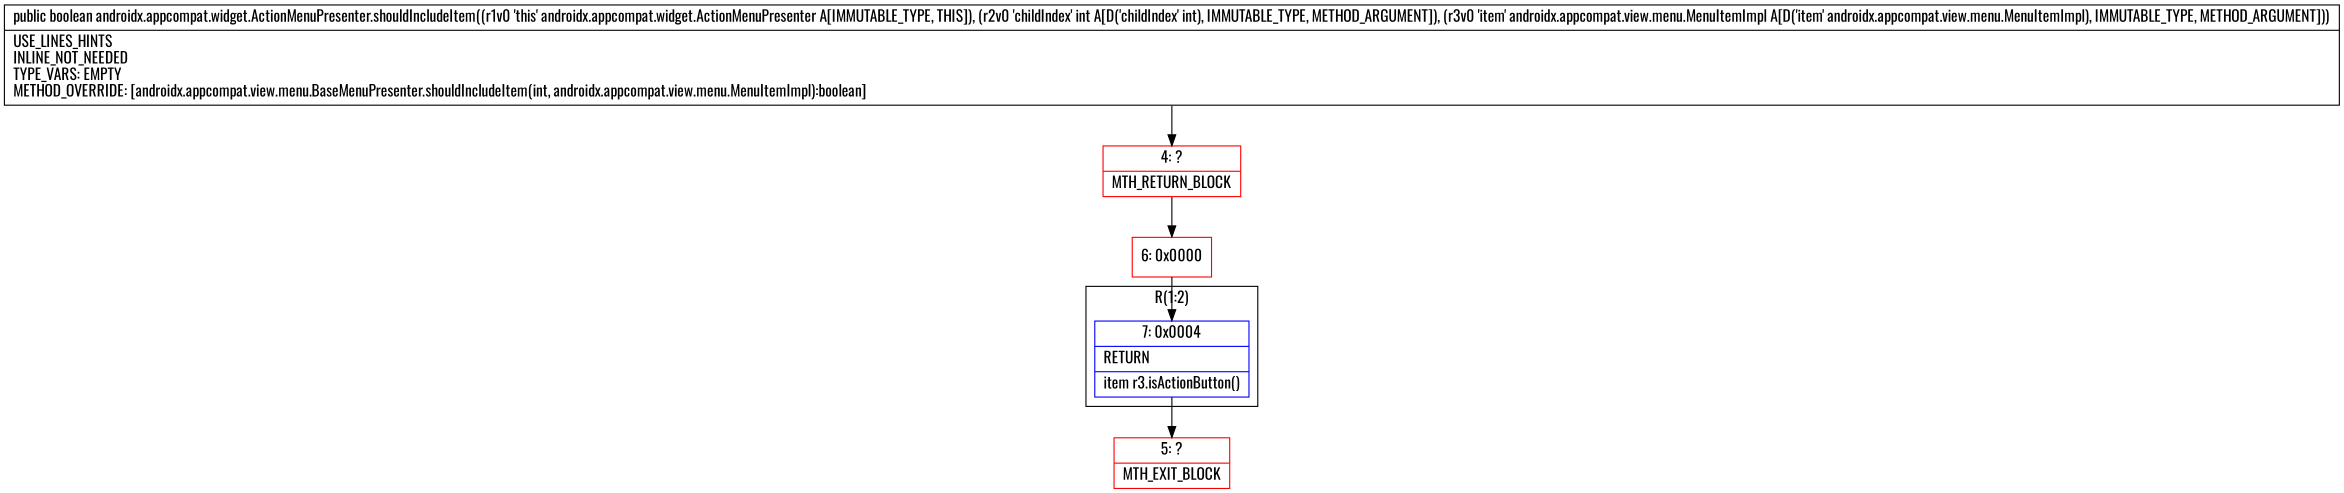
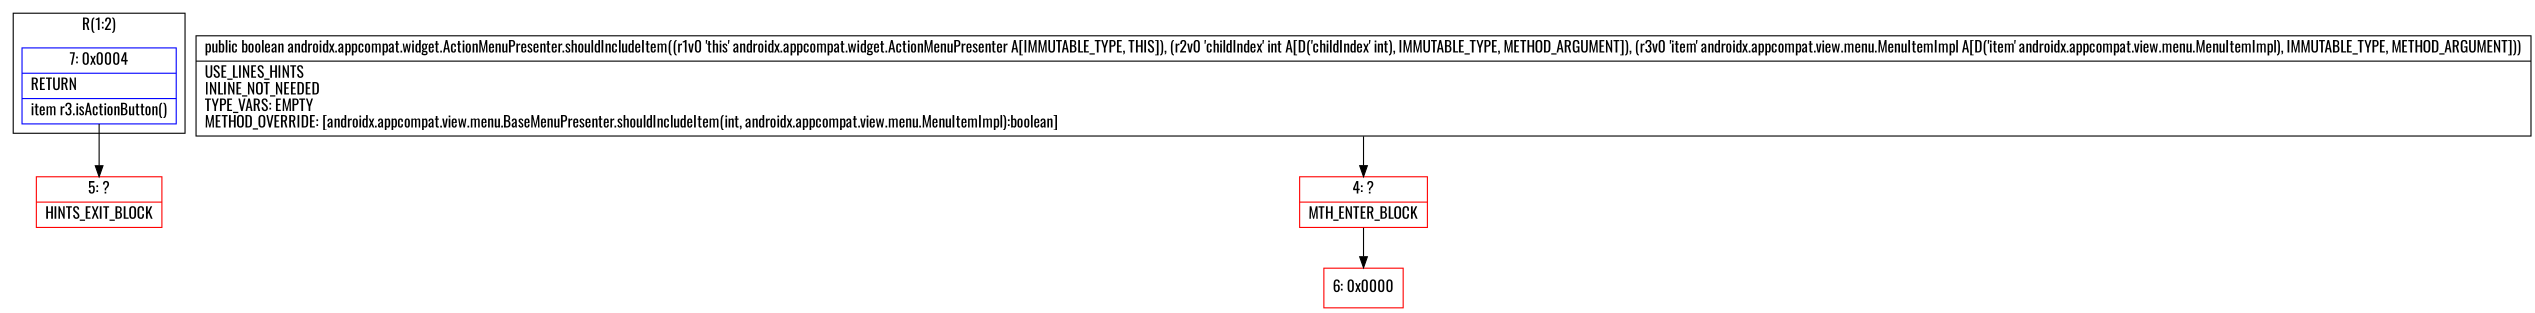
(1172, 183) -> (1364, 214)
(1172, 293) -> none
(1172, 475) -> (99, 214)
